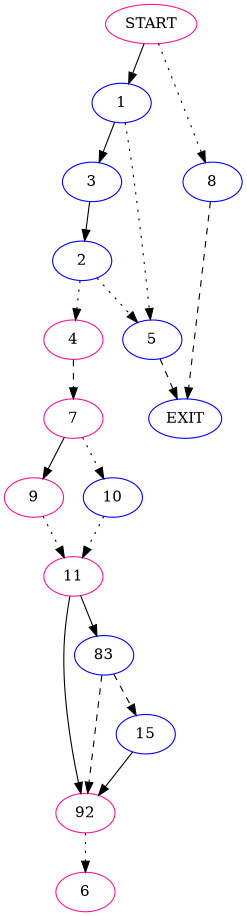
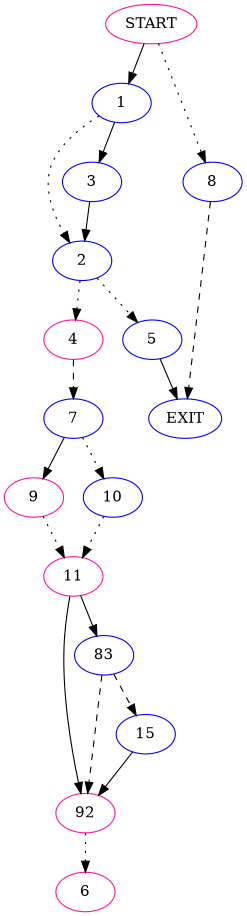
(139, 216) -> (51, 166)
(166, 374) -> (166, 374)
(73, 419) -> (73, 419)
